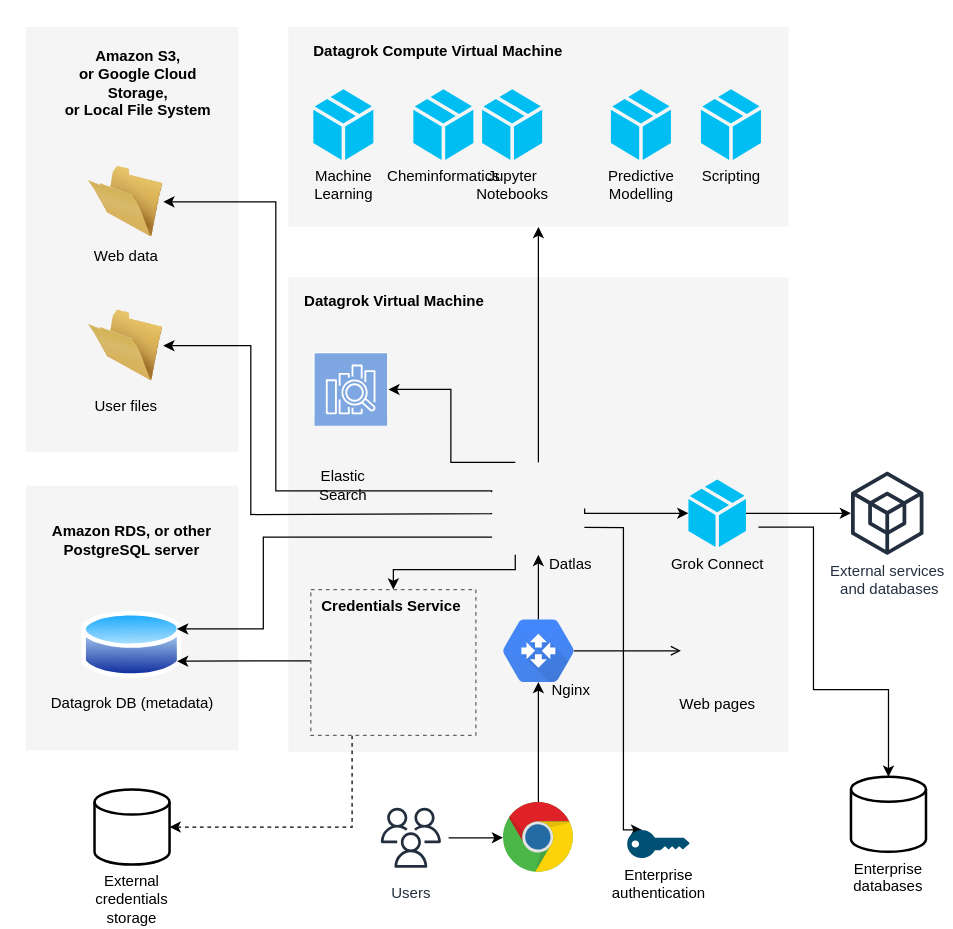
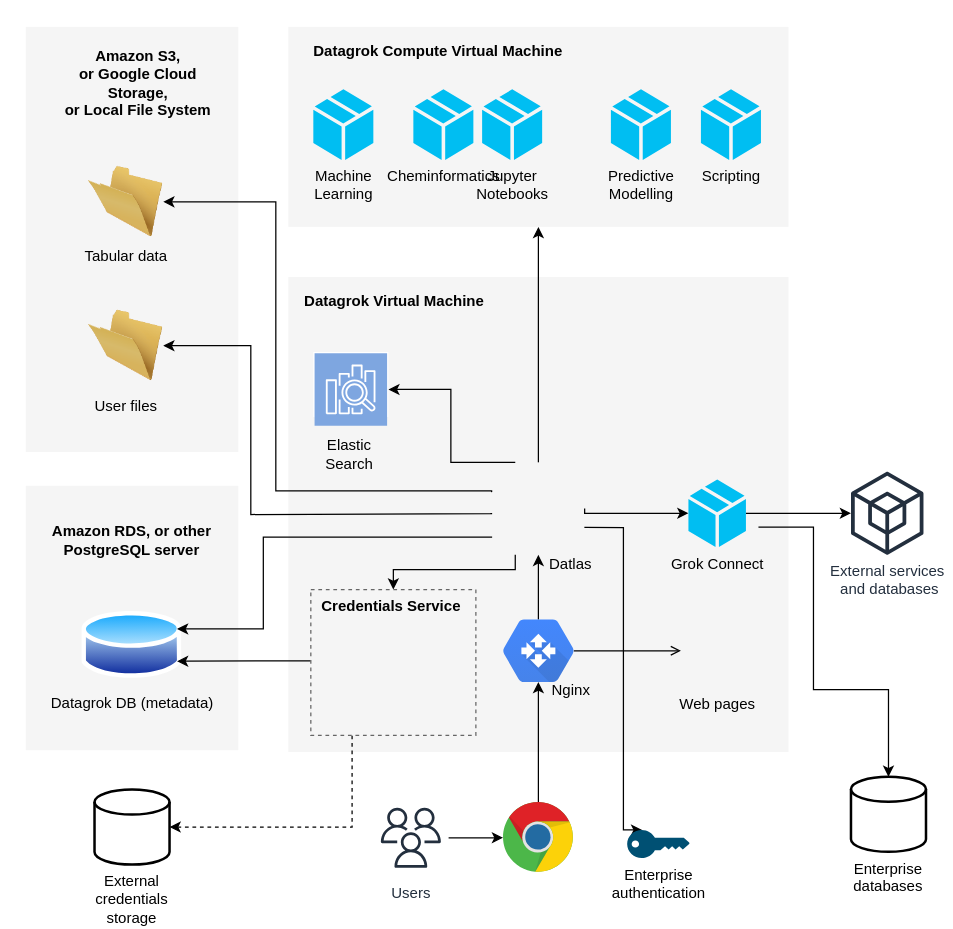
(126, 257) -> (126, 257)
(343, 486) -> (349, 454)
